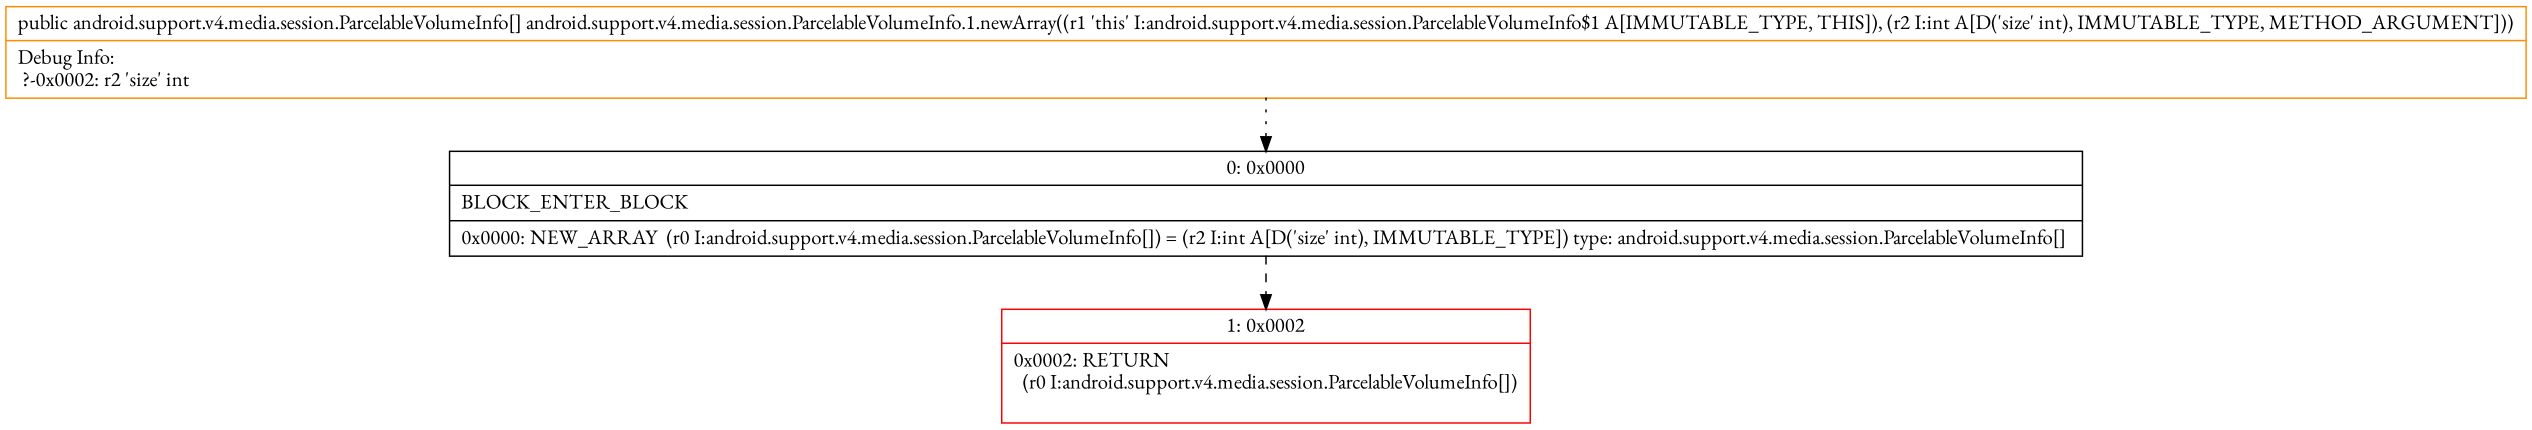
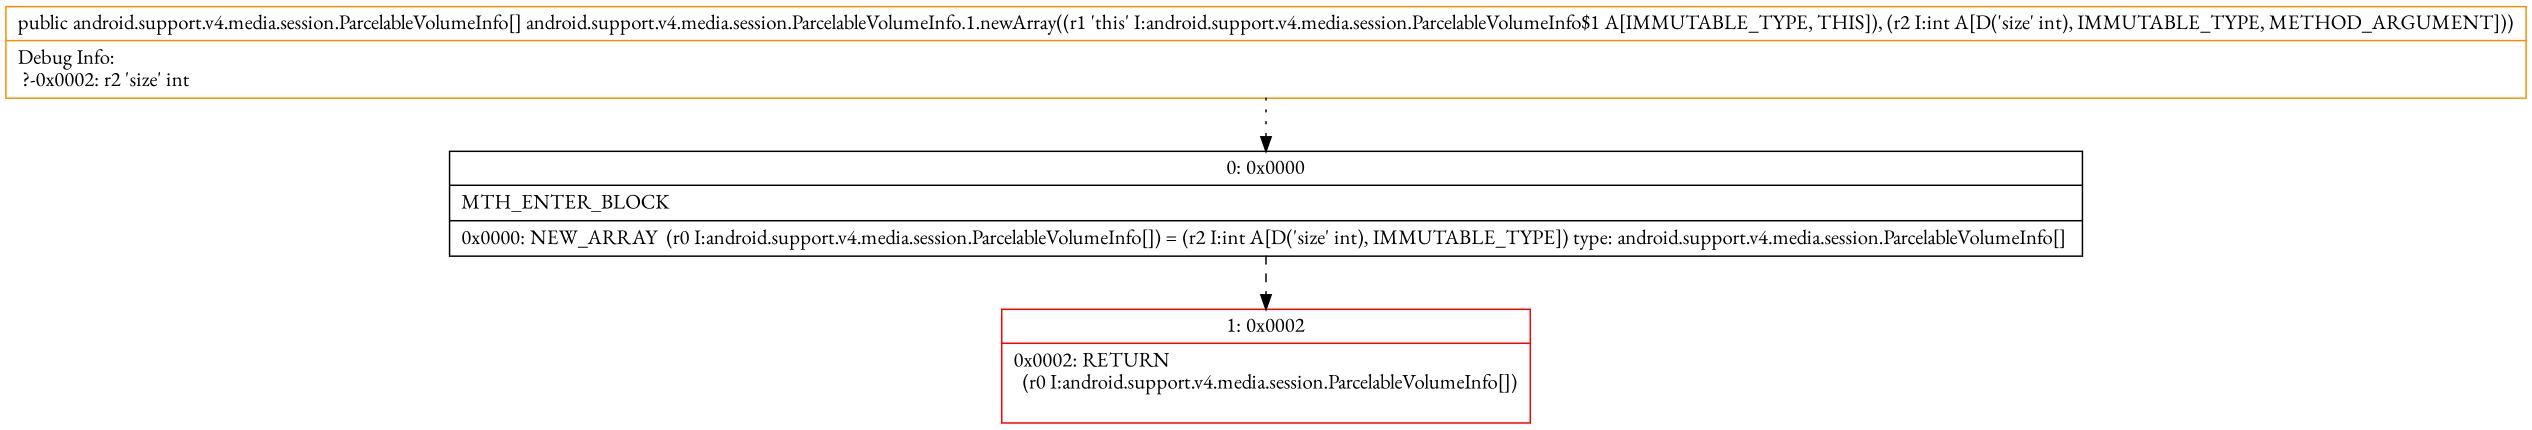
(575, 202) -> (566, 202)
